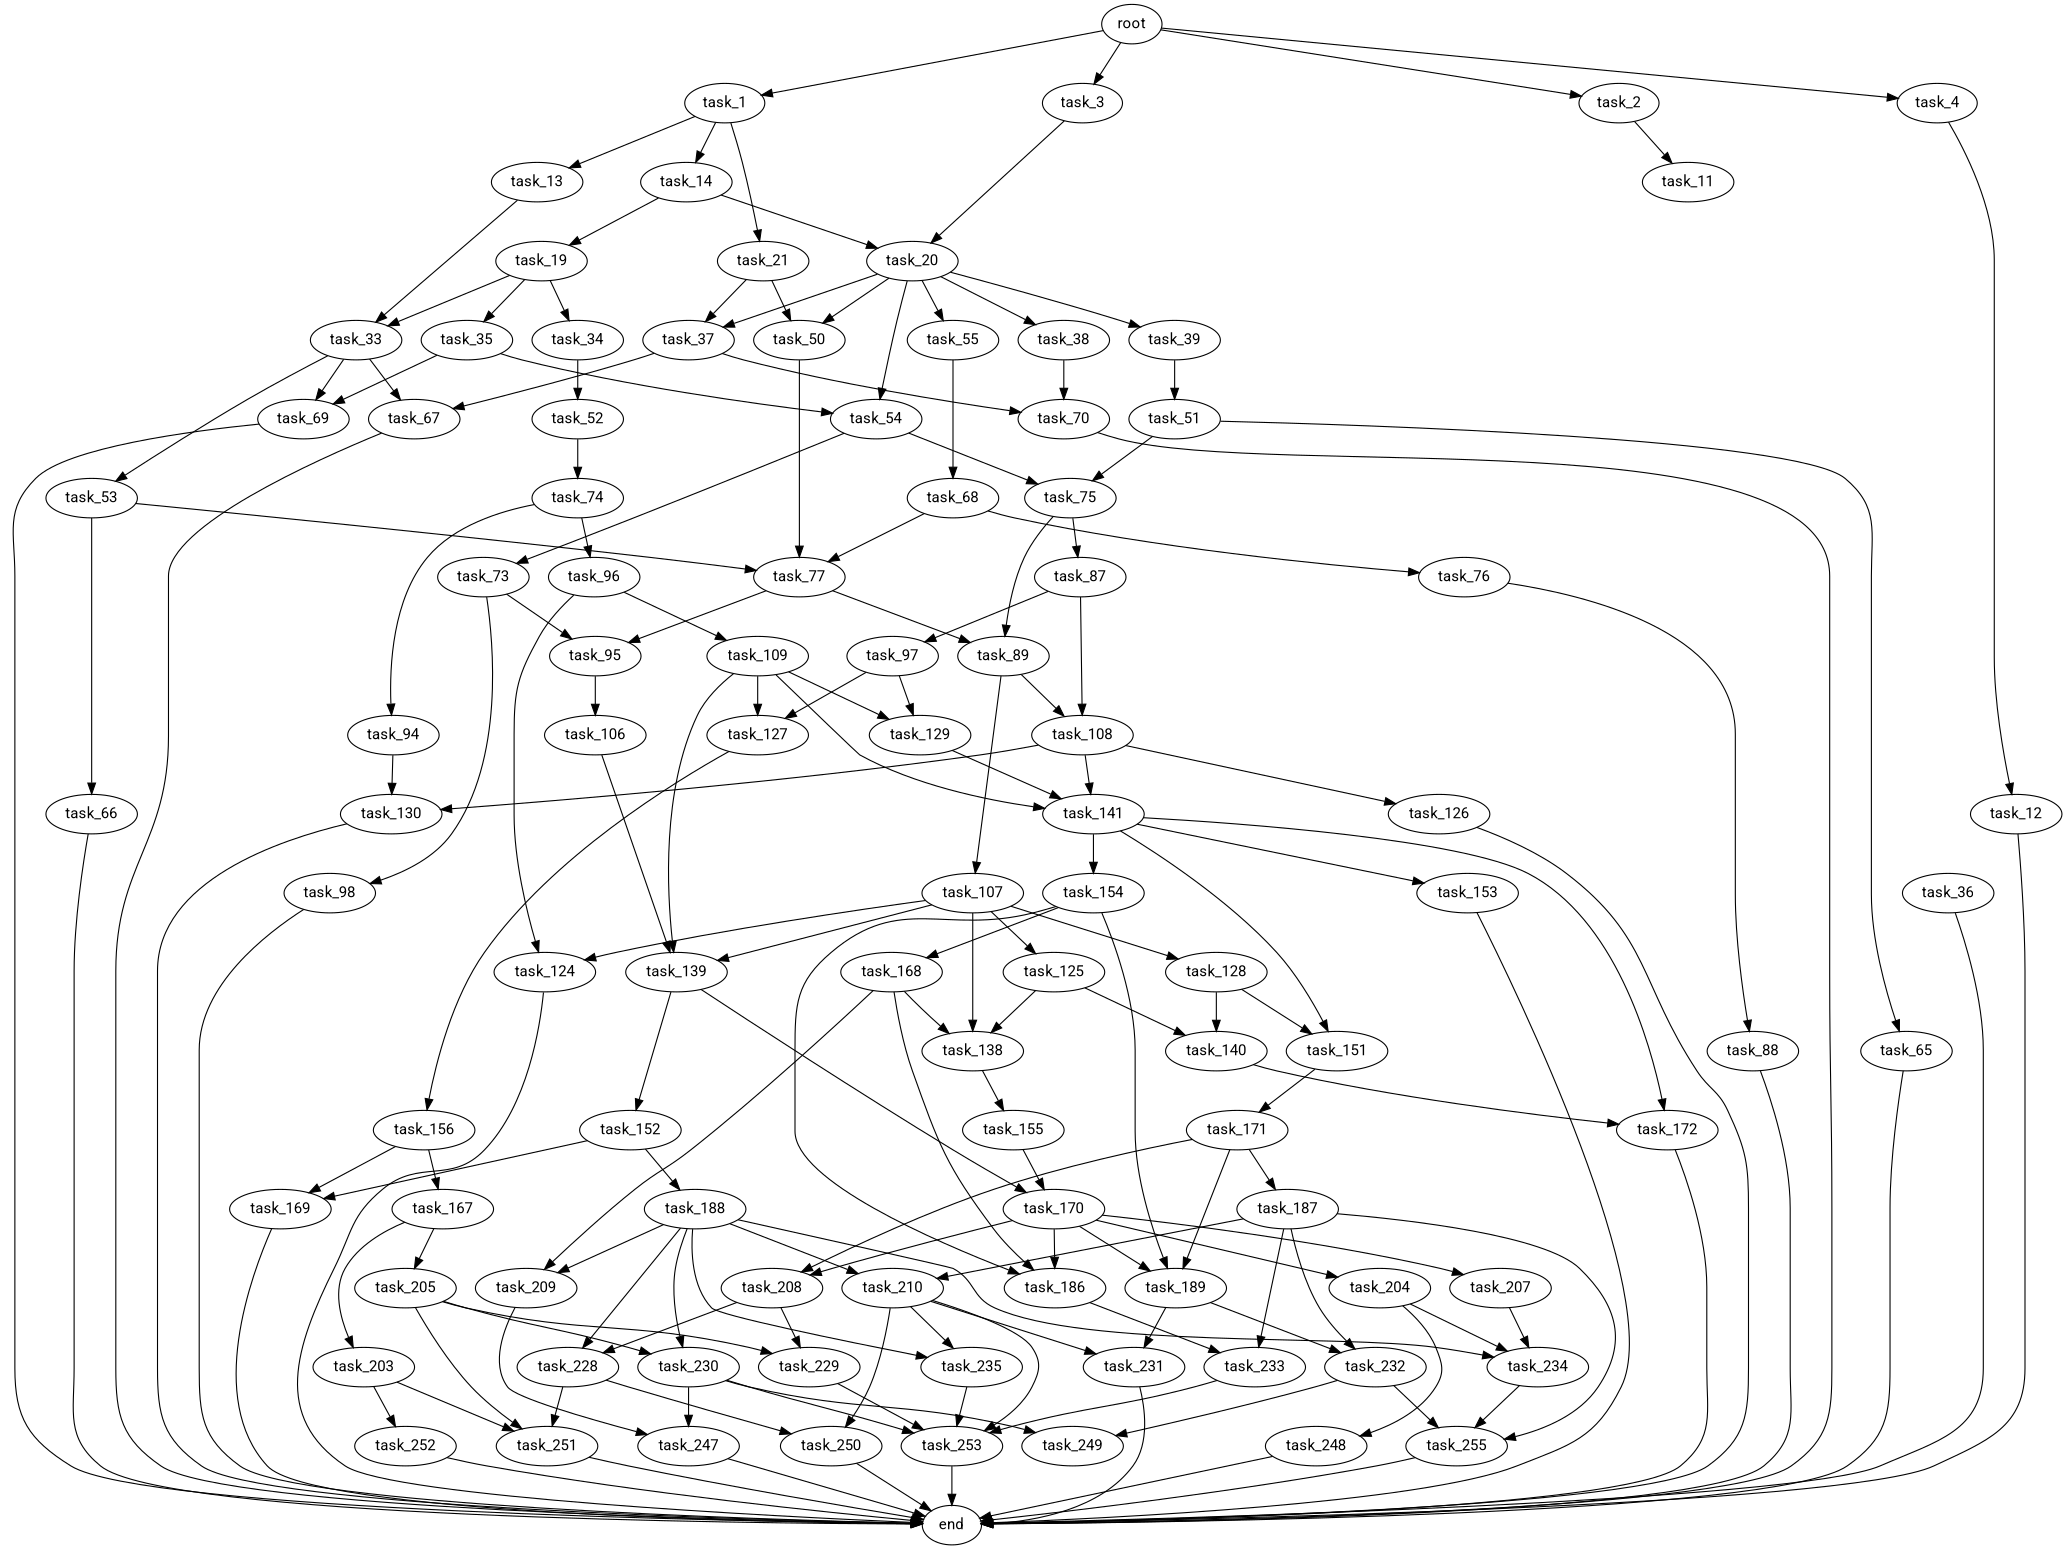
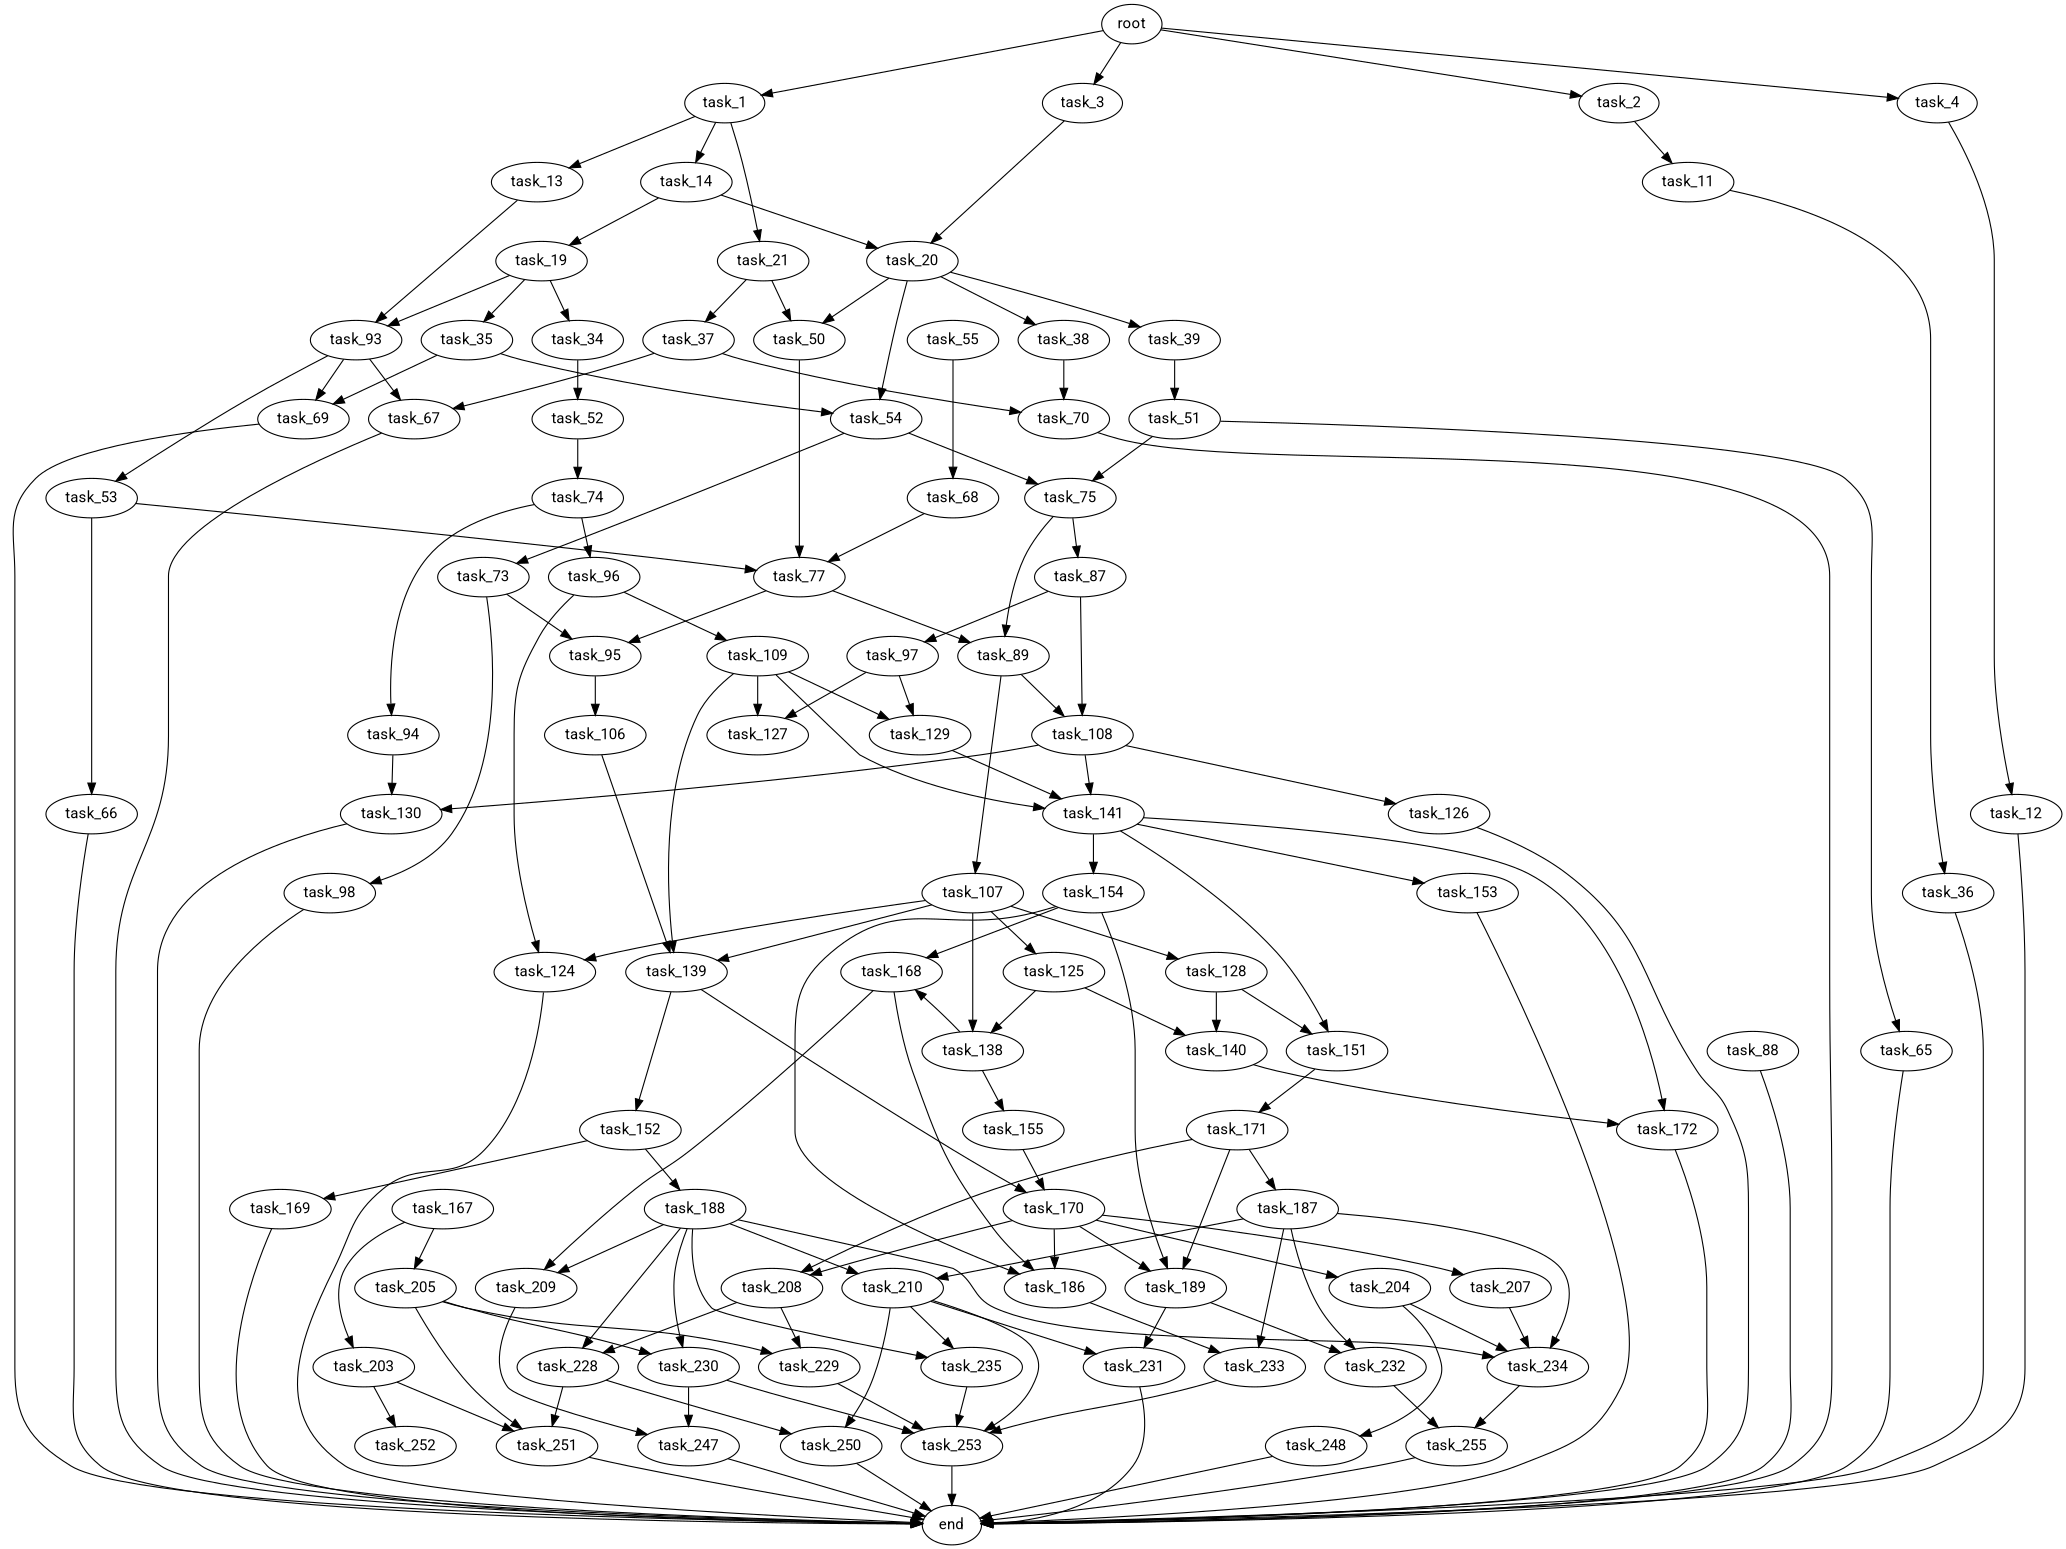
(930, 296) -> none
(806, 299) -> none
(356, 340) -> (356, 340)
none -> (1931, 467)
(1464, 577) -> none
(922, 1009) -> (942, 1014)
(424, 1130) -> none
(1572, 1263) -> (1489, 1236)
(1073, 1446) -> none
(678, 1495) -> none
